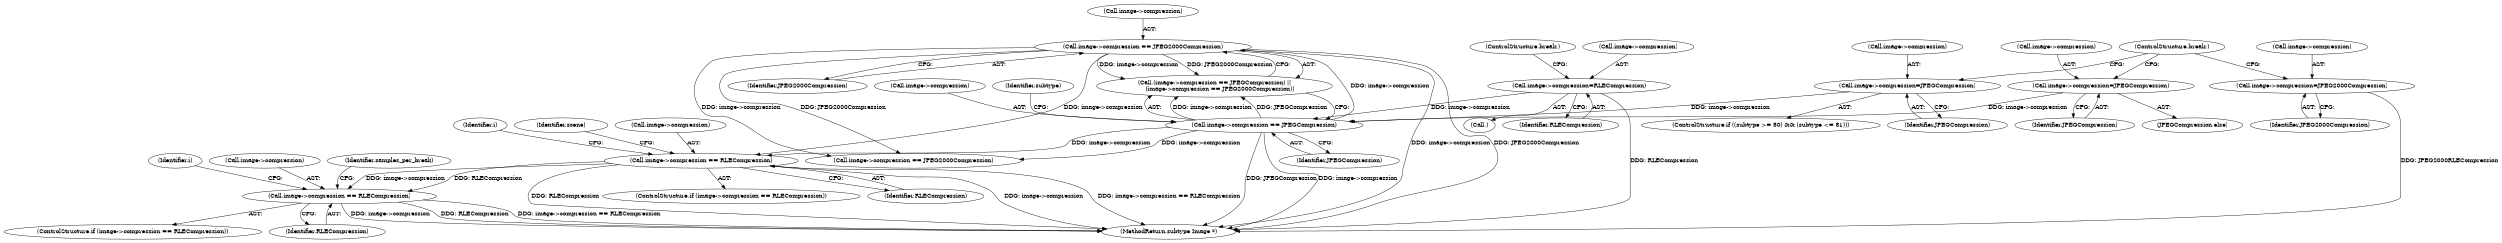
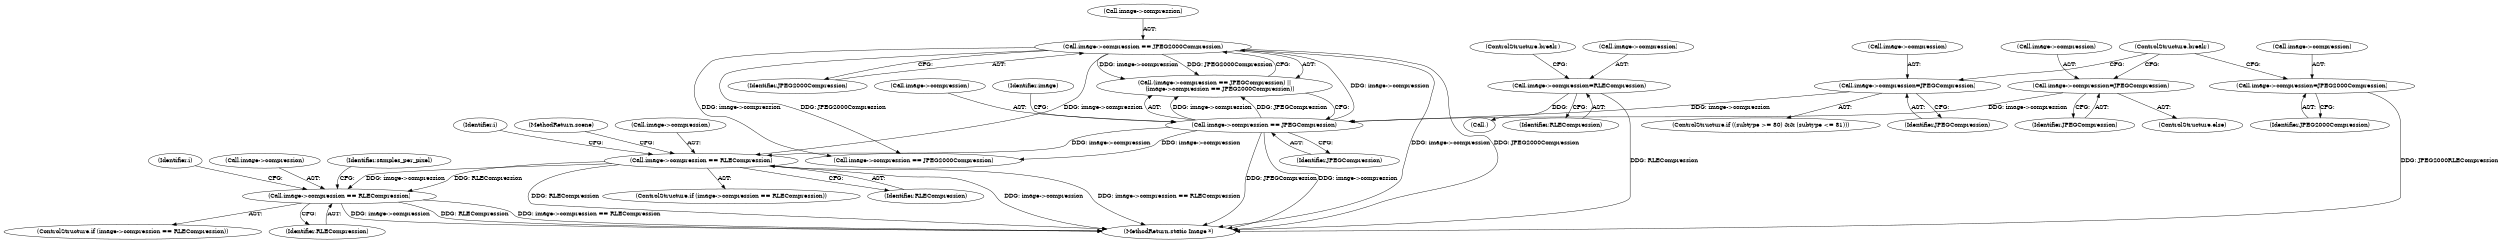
(1033, 86) -> (1033, 86)
(1424, 105) -> none
(1561, 107) -> (1561, 107)
(561, 125) -> (561, 125)
(2192, 125) -> (2192, 125)
(389, 161) -> (389, 161)
(1169, 232) -> (1169, 232)
